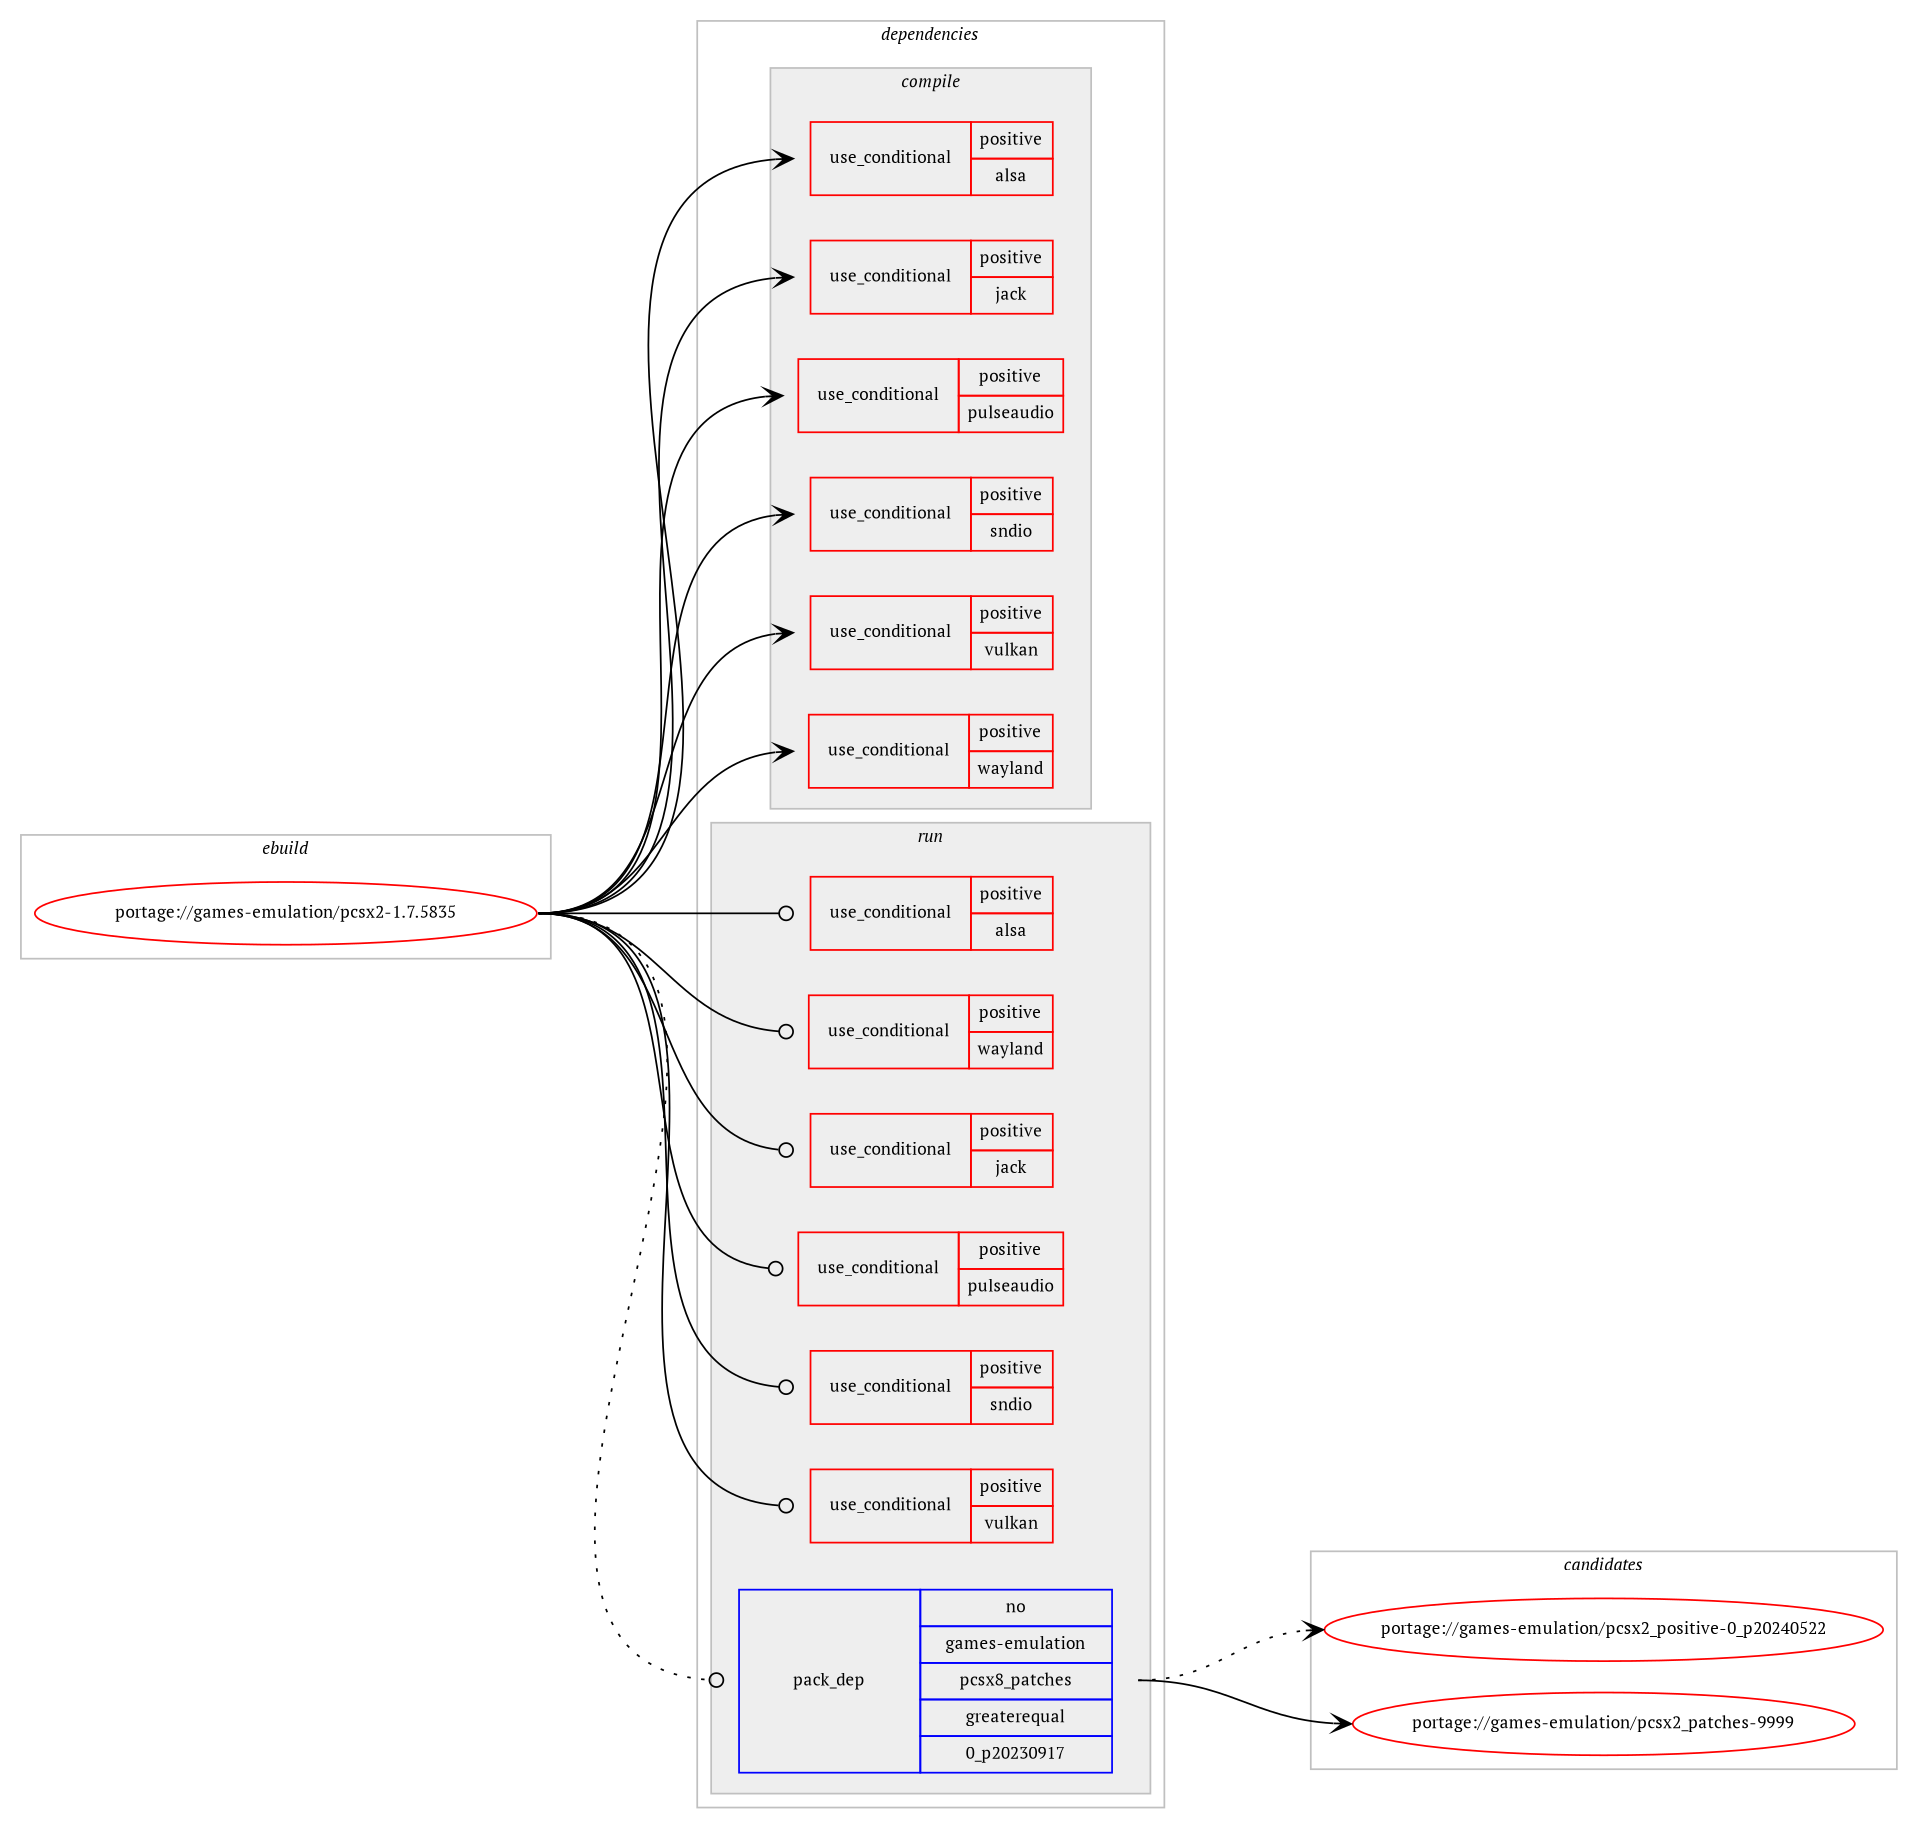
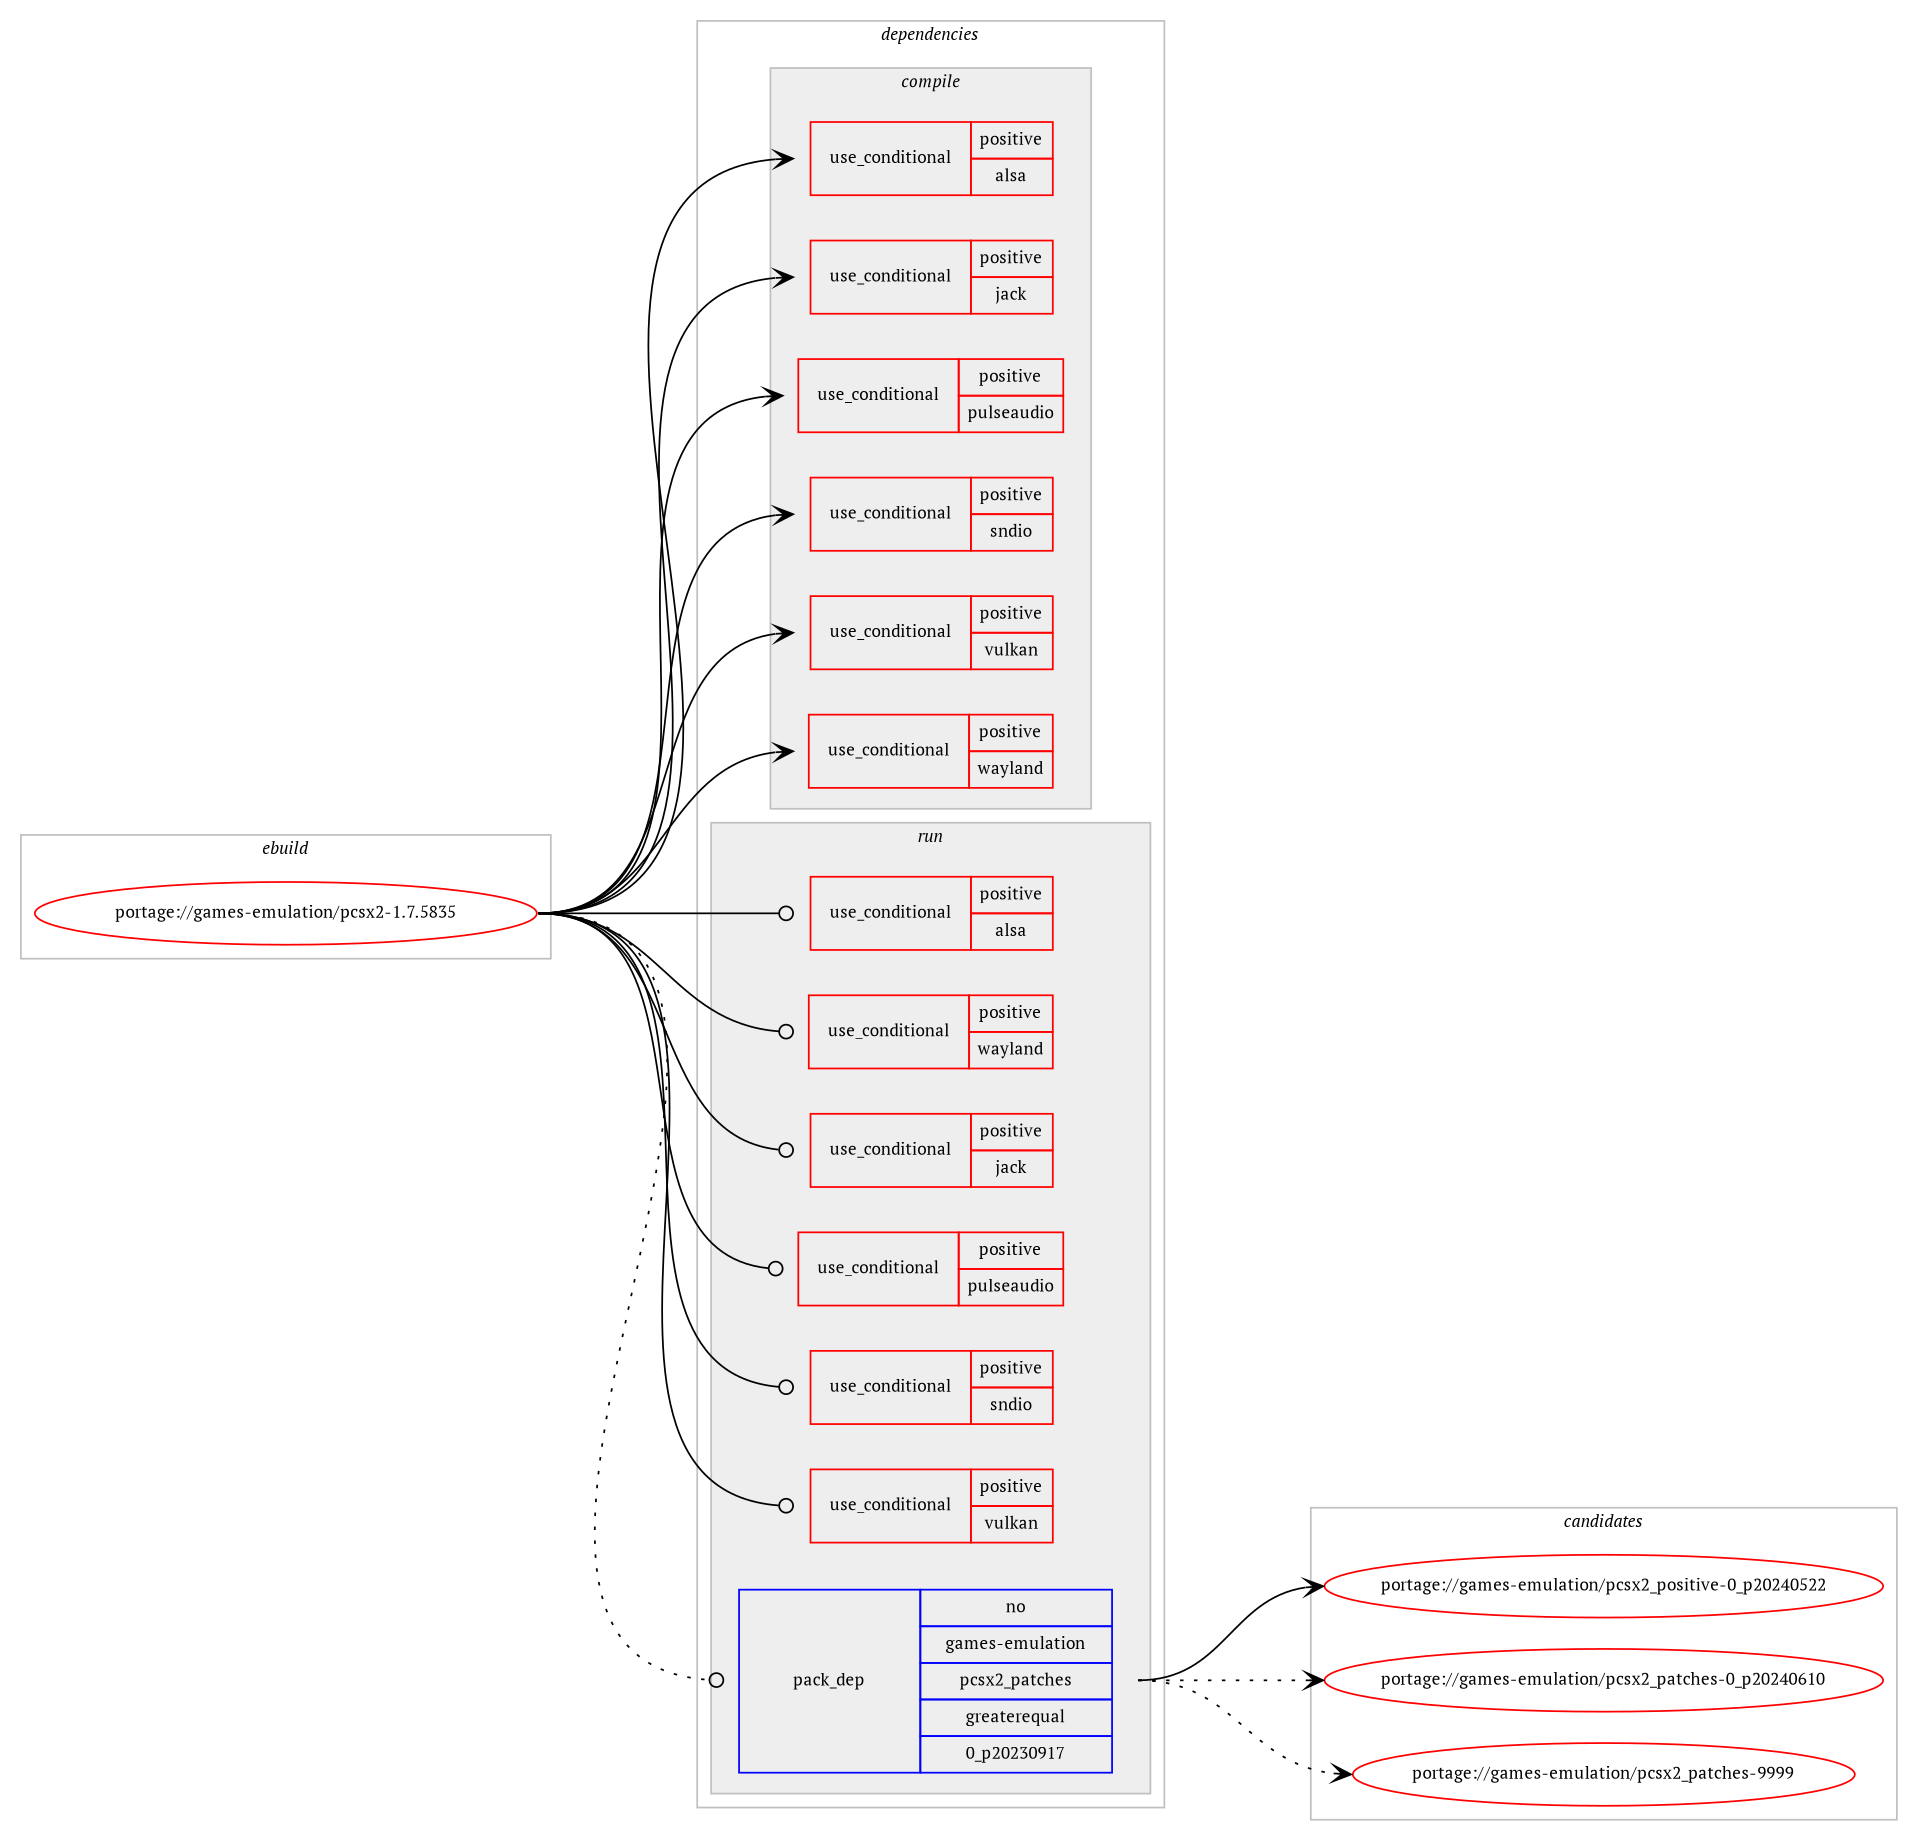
(1223, 1659) -> (1224, 1639)
(1016, 1680) -> (1016, 1680)
none -> (1604, 1680)
(1236, 1699) -> (1238, 1722)
